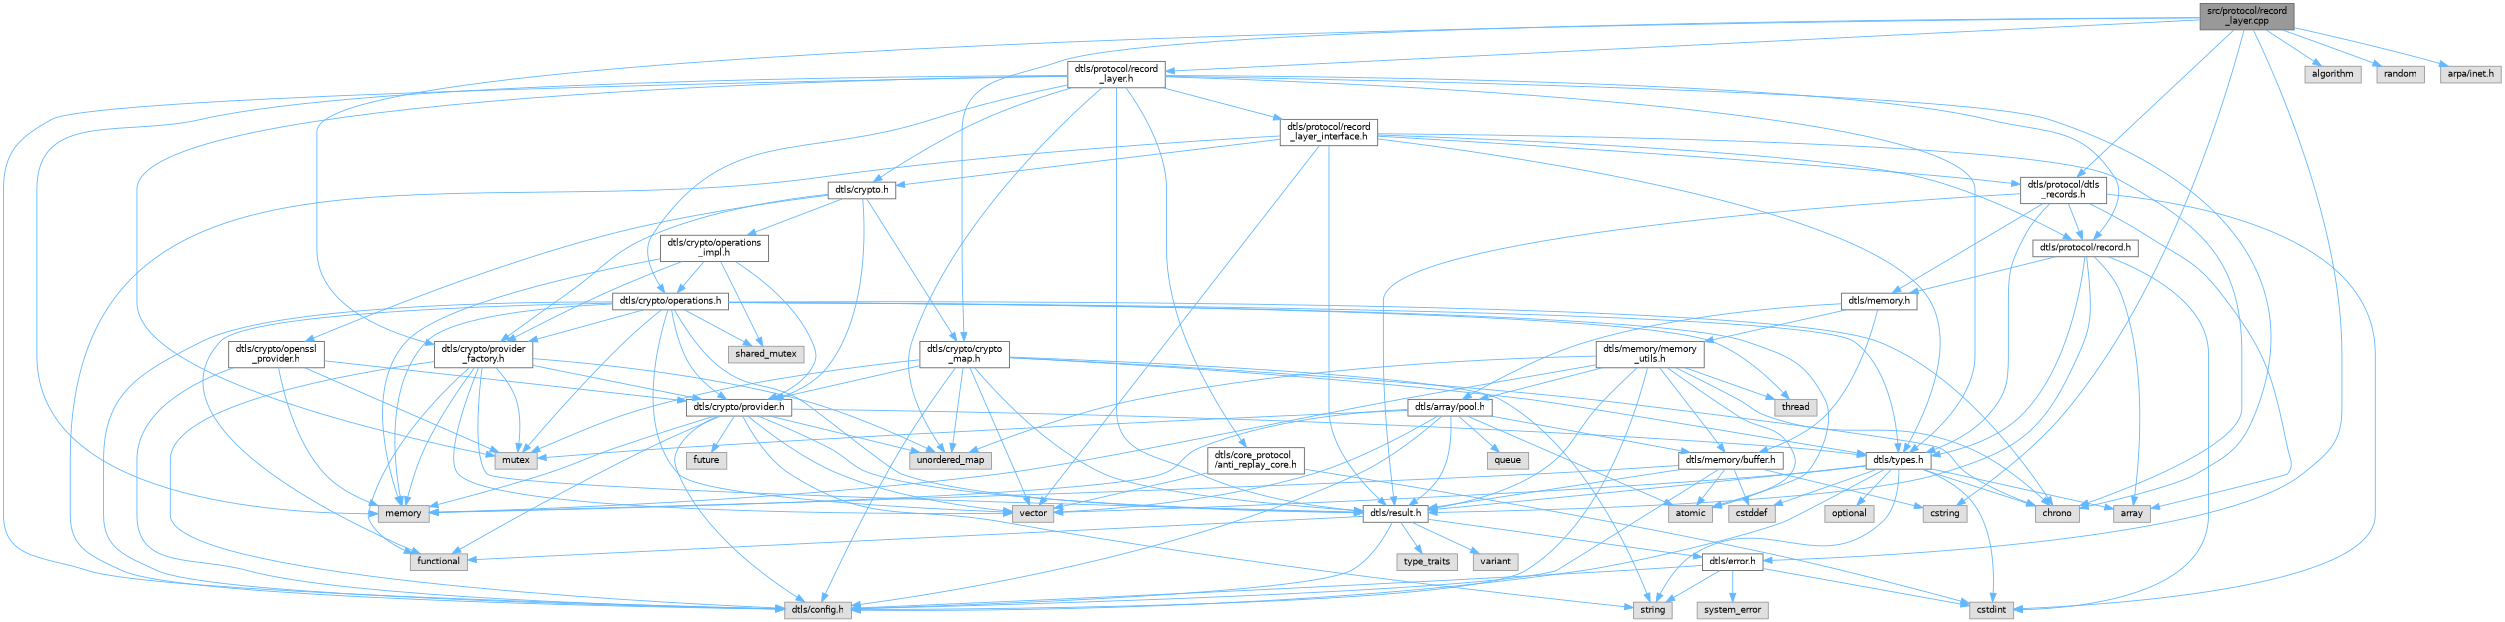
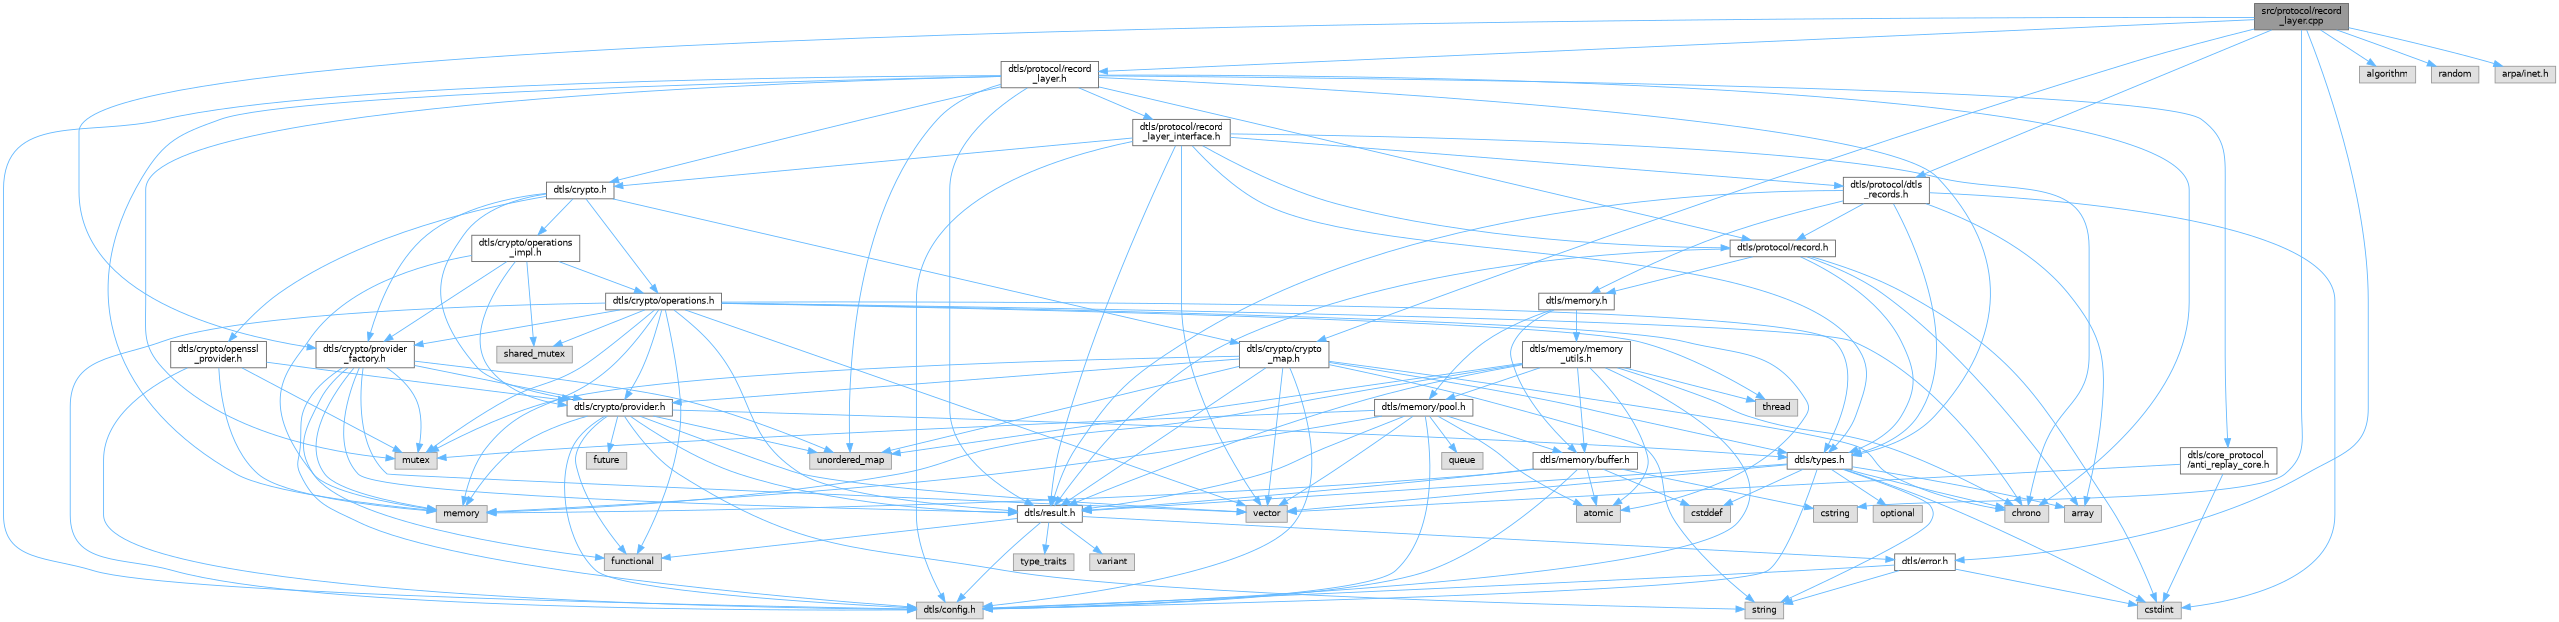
(821, 143) -> (619, 242)
(1450, 408) -> (1424, 408)
(1733, 610) -> none
